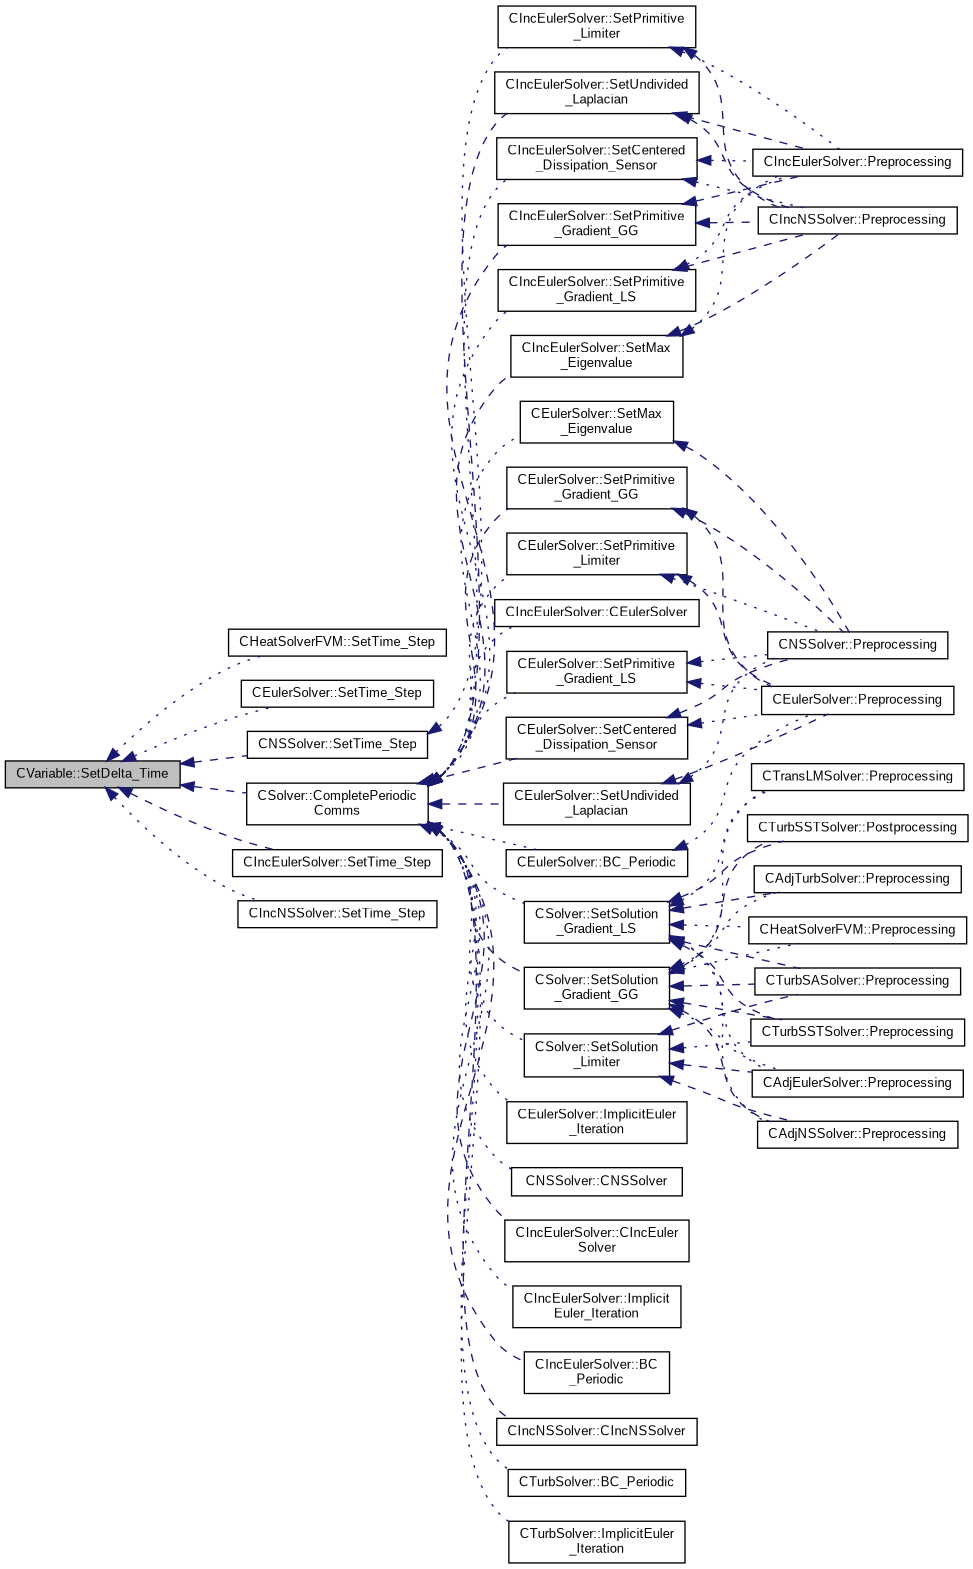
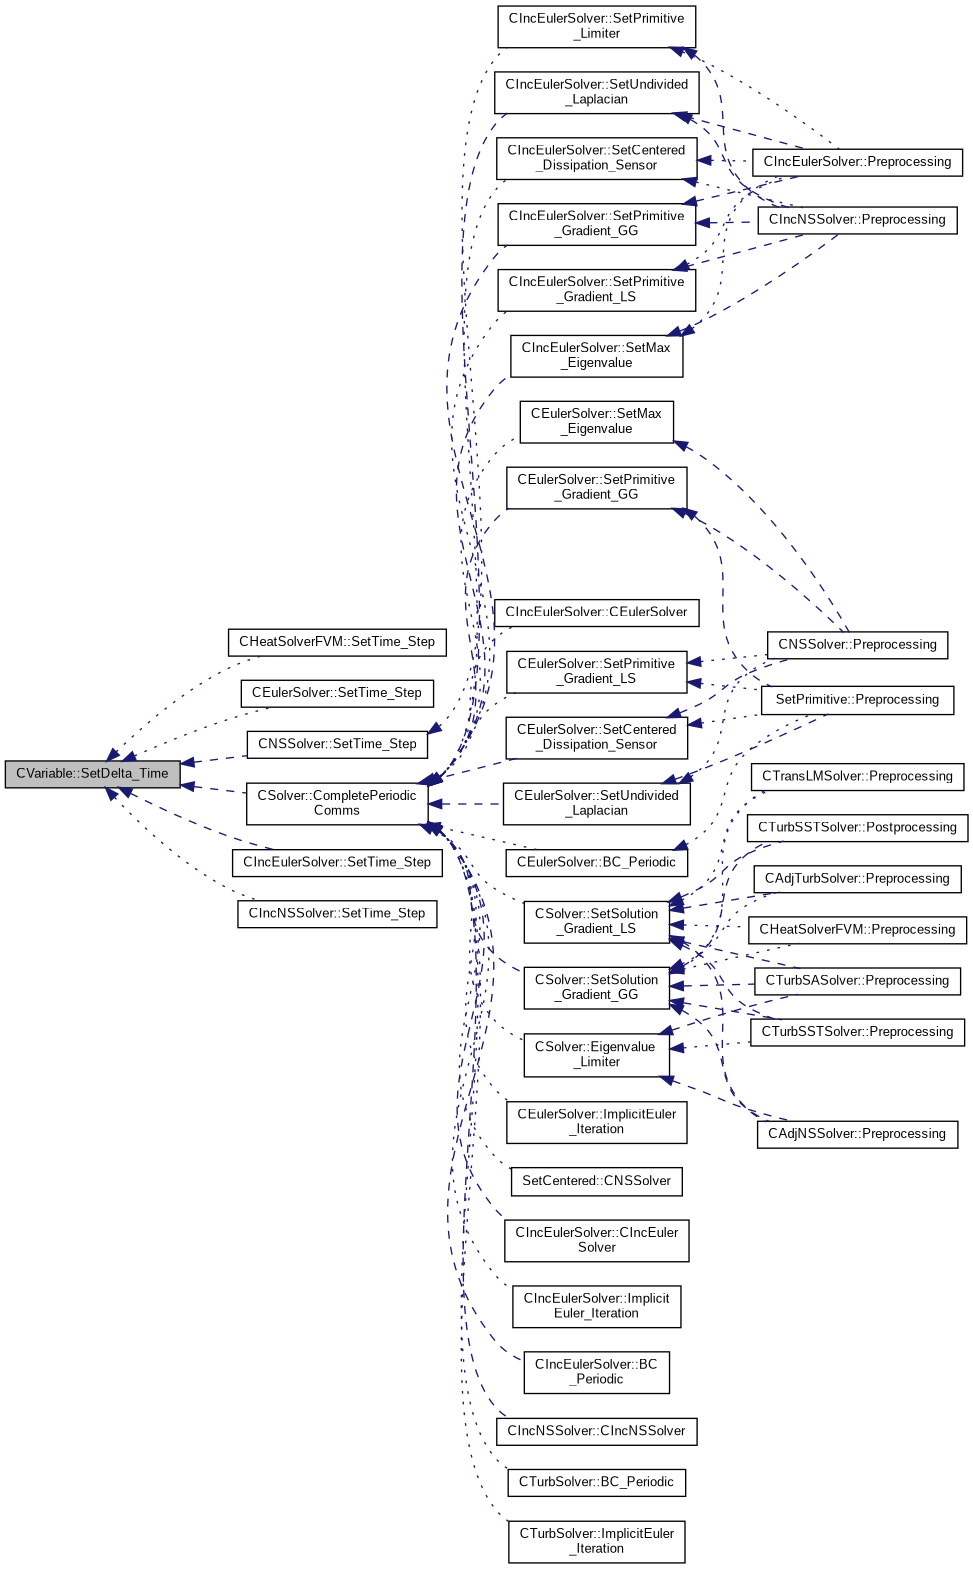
(597, 554) -> none
(858, 700) -> (858, 700)
(723, 1033) -> (723, 1033)
(597, 1055) -> (597, 1055)
(858, 1084) -> none
(597, 1182) -> (597, 1182)
